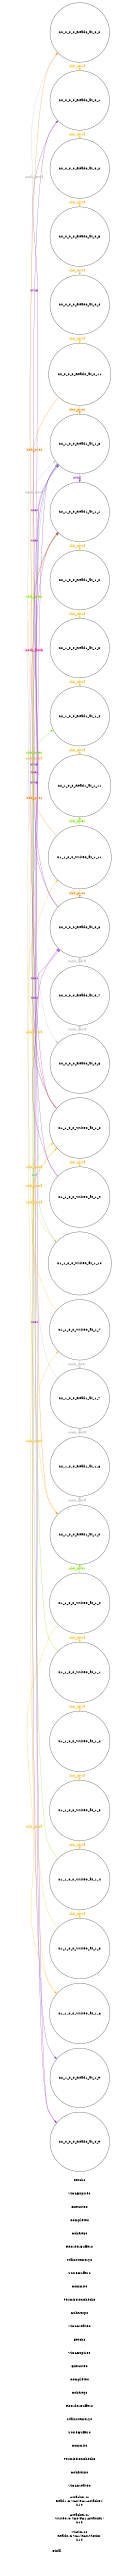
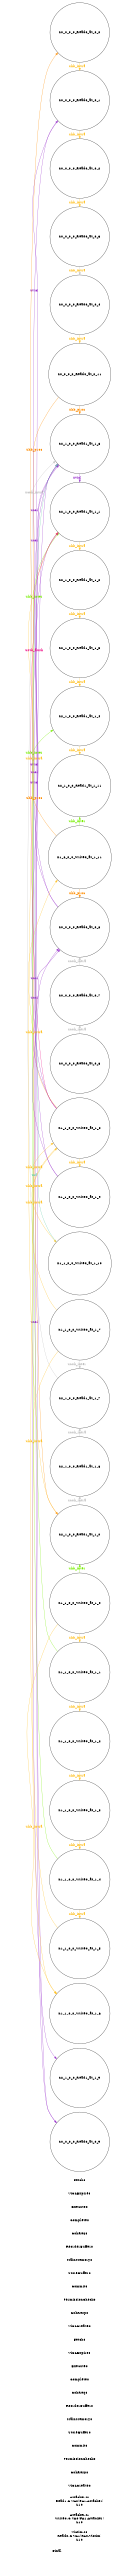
(28, 546) -> none
(80, 857) -> (80, 857)
(32, 1673) -> (32, 1670)
